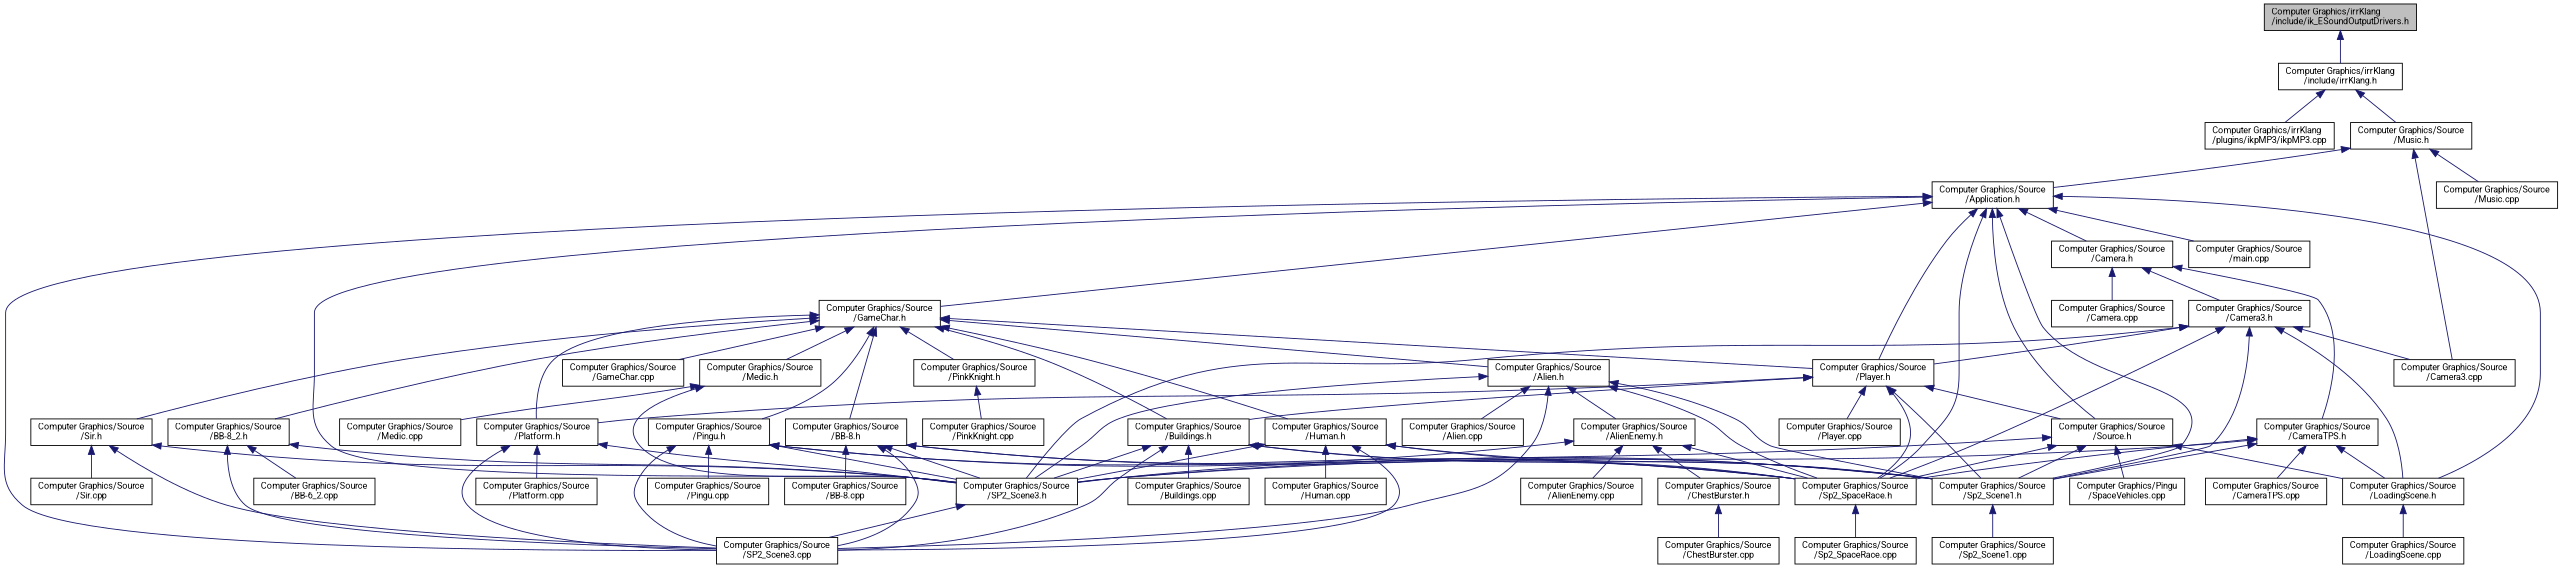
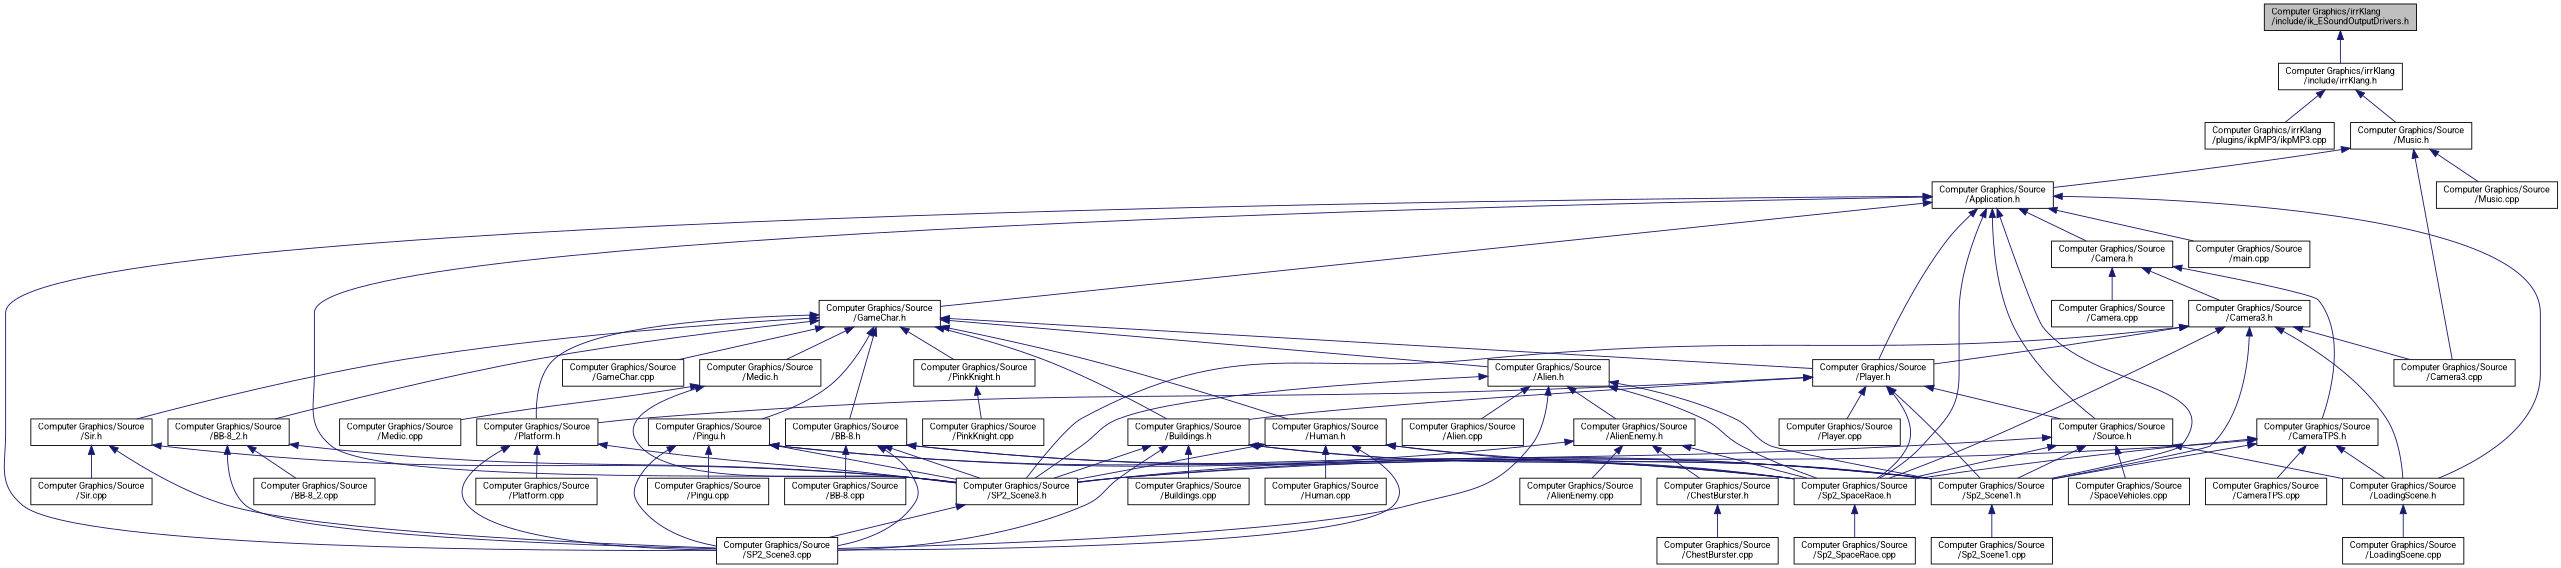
(314, 491) -> (314, 491)
(2127, 491) -> (2129, 491)
